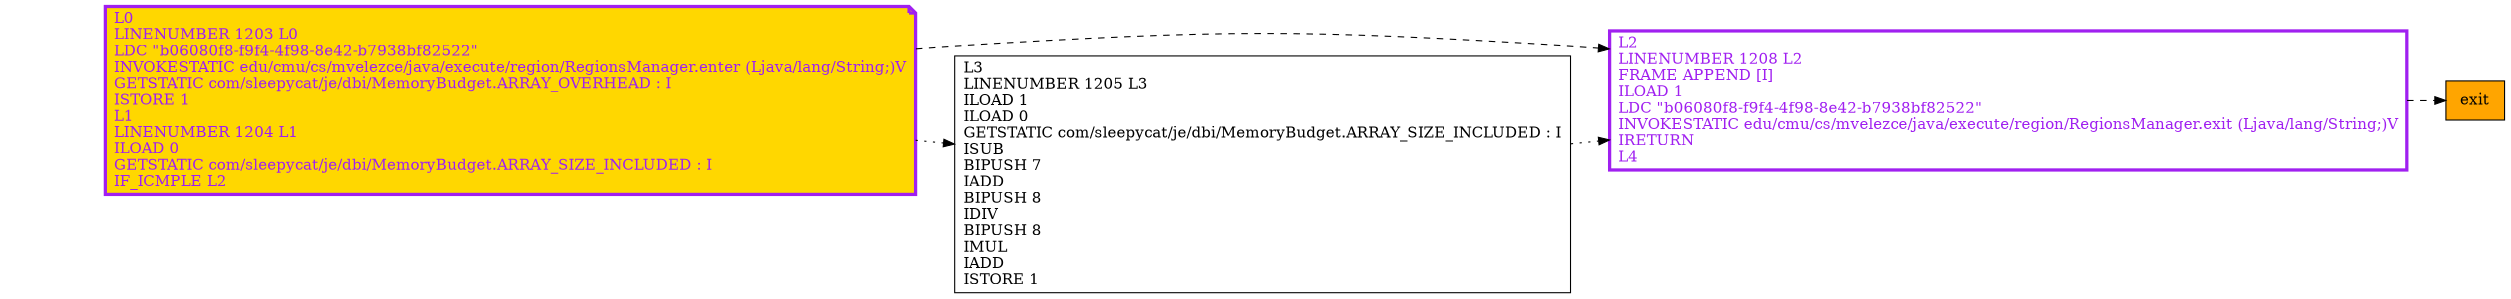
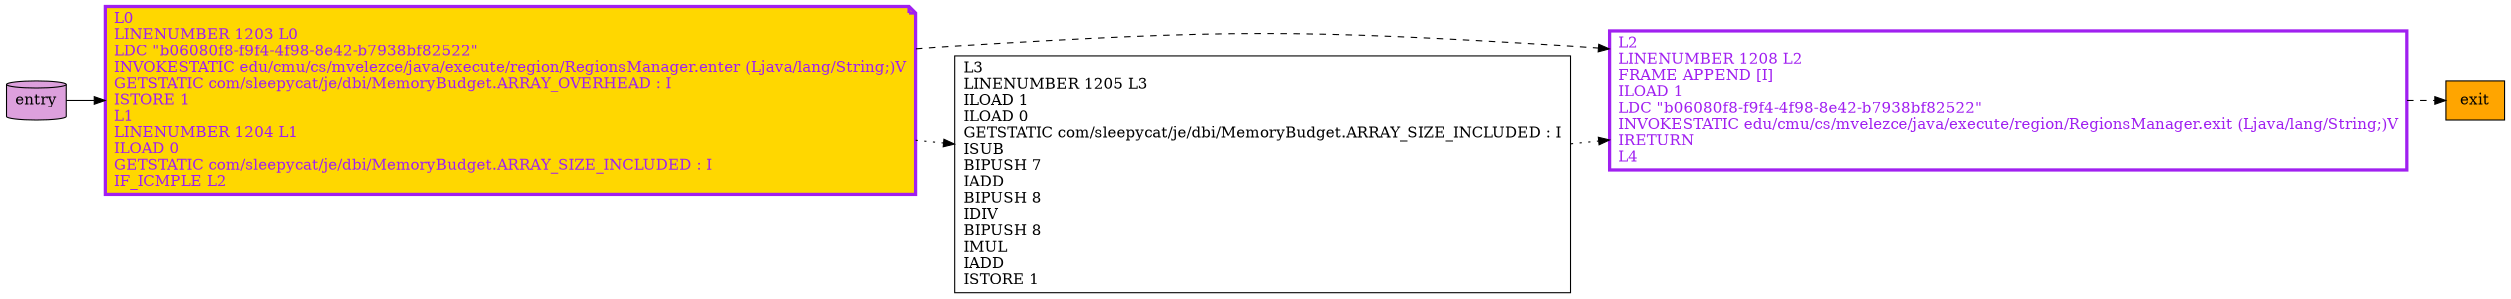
none -> (36, 100)
